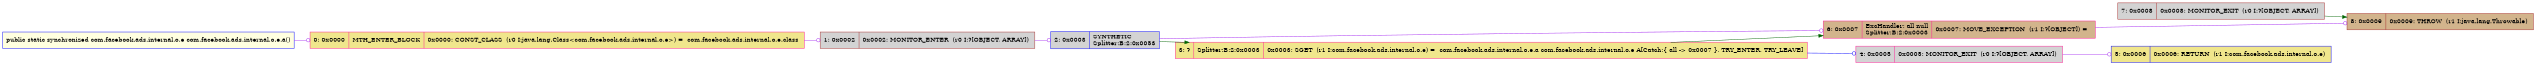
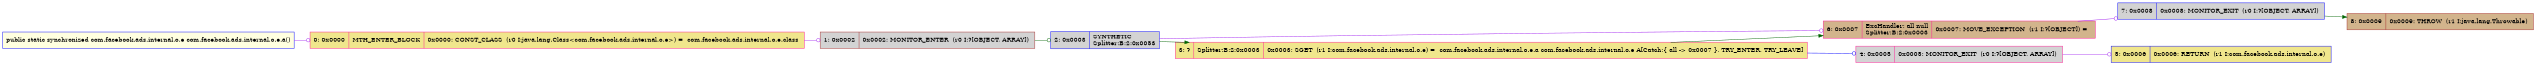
(2221, 11) -> (2221, 11)
(2219, 25) -> (2096, 20)
(1041, 40) -> (1041, 40)
